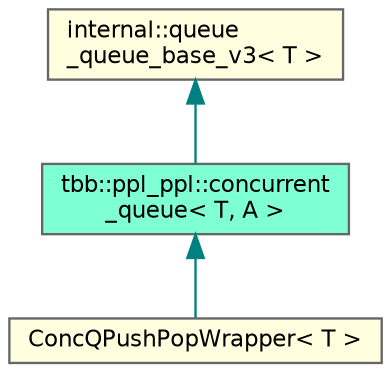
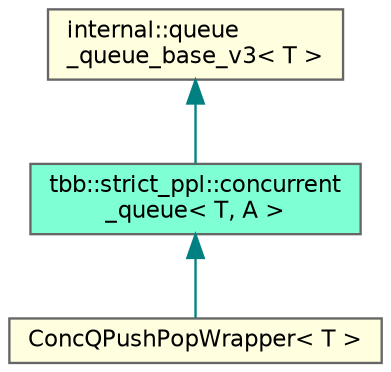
(196, 199) -> (196, 199)
